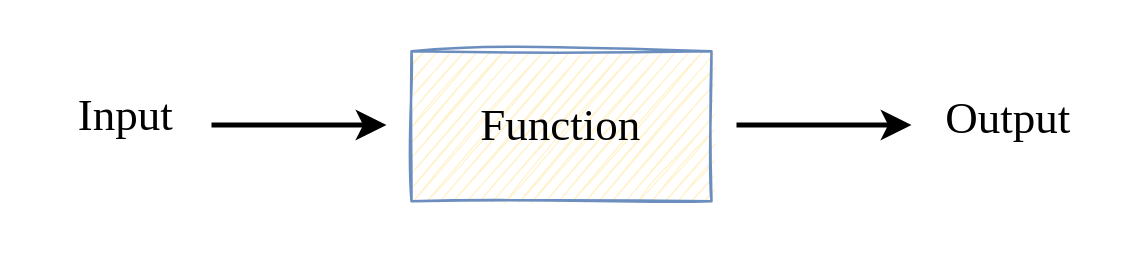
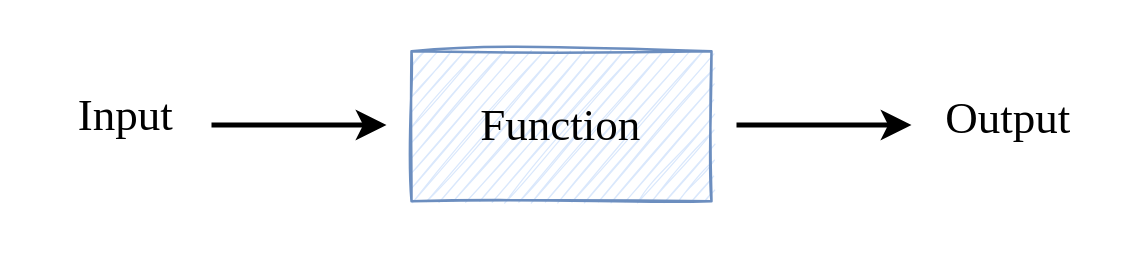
(561, 126) -> (561, 126)
